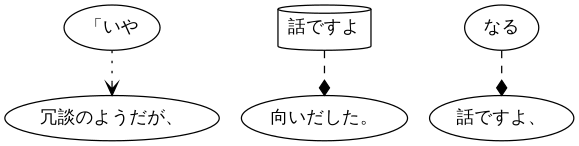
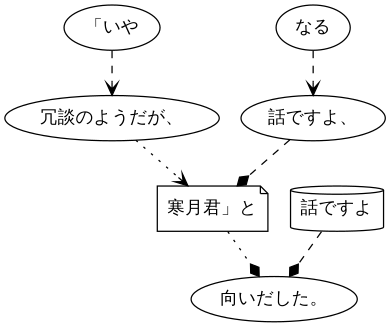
(502, 65) -> (313, 67)
(112, 67) -> (112, 67)
none -> (213, 209)
